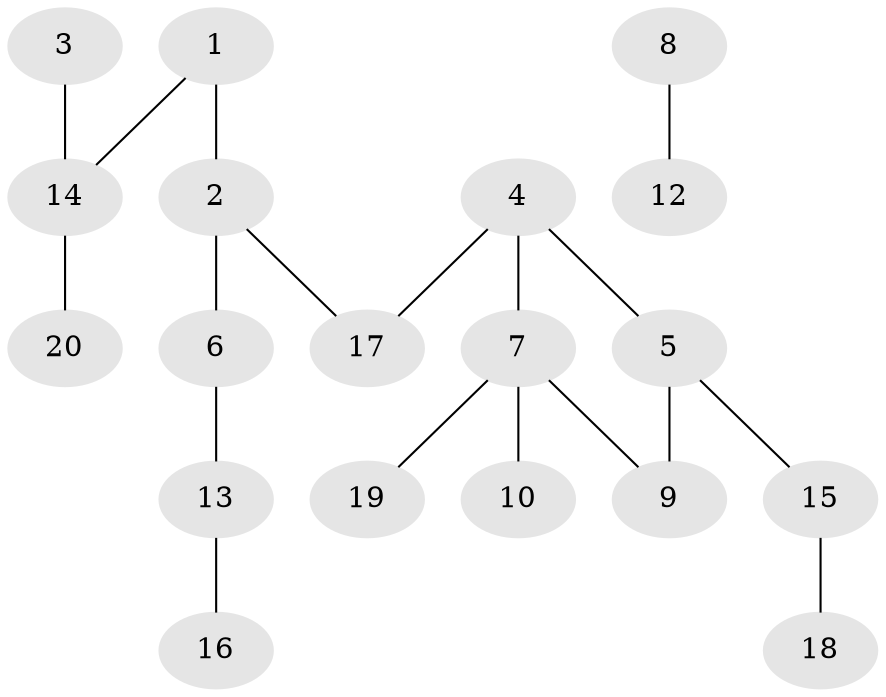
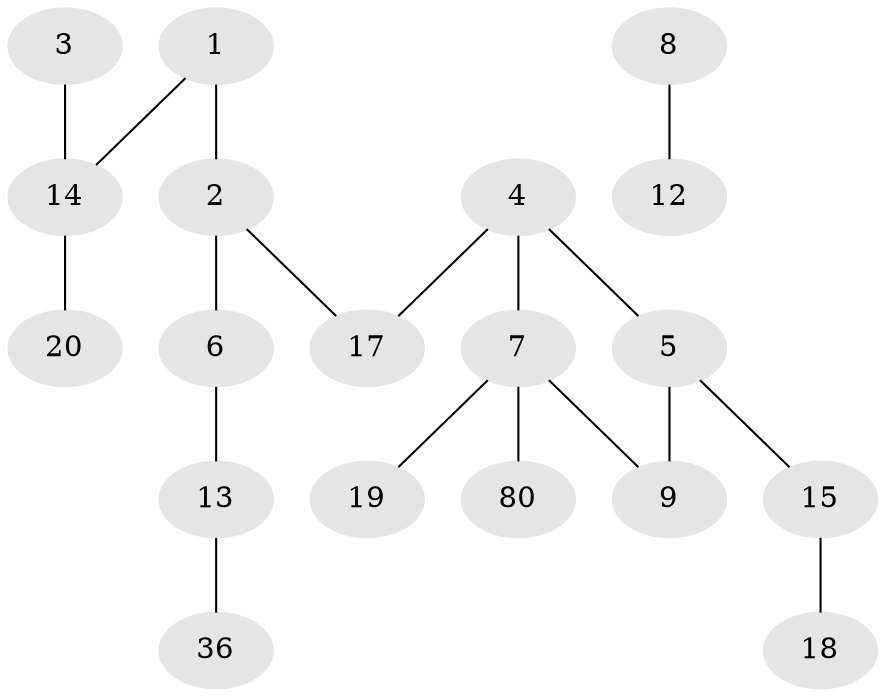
(518, 499) -> (518, 499)
(216, 651) -> (216, 651)
